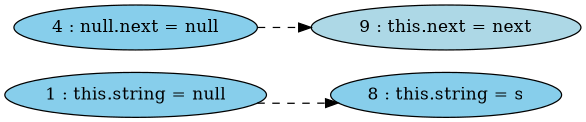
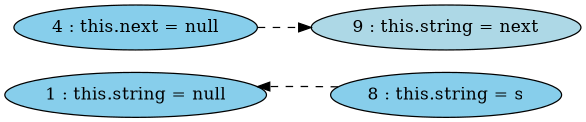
(136, 27) -> (136, 27)
(446, 27) -> (446, 27)
(291, 103) -> (304, 86)
